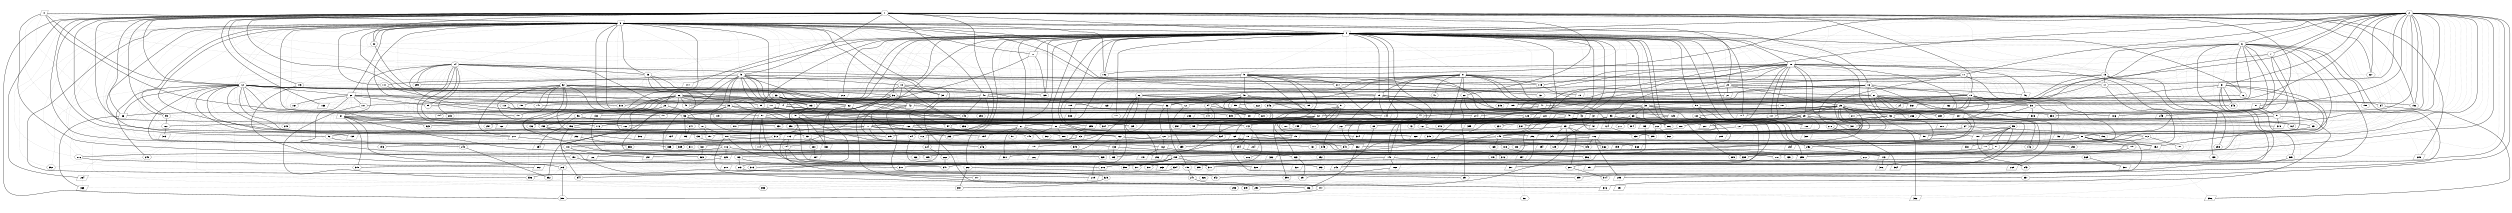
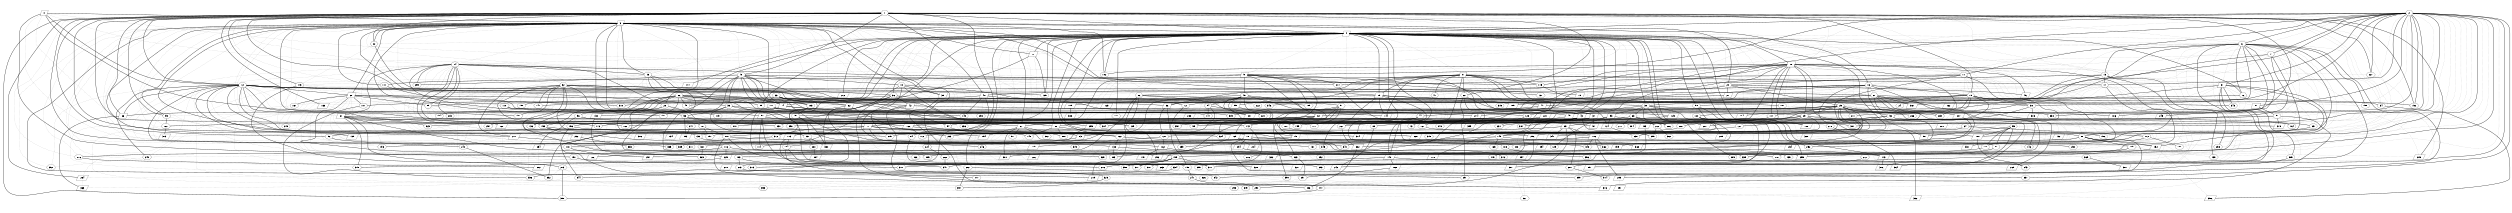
(1575, 37) -> (1575, 37)
